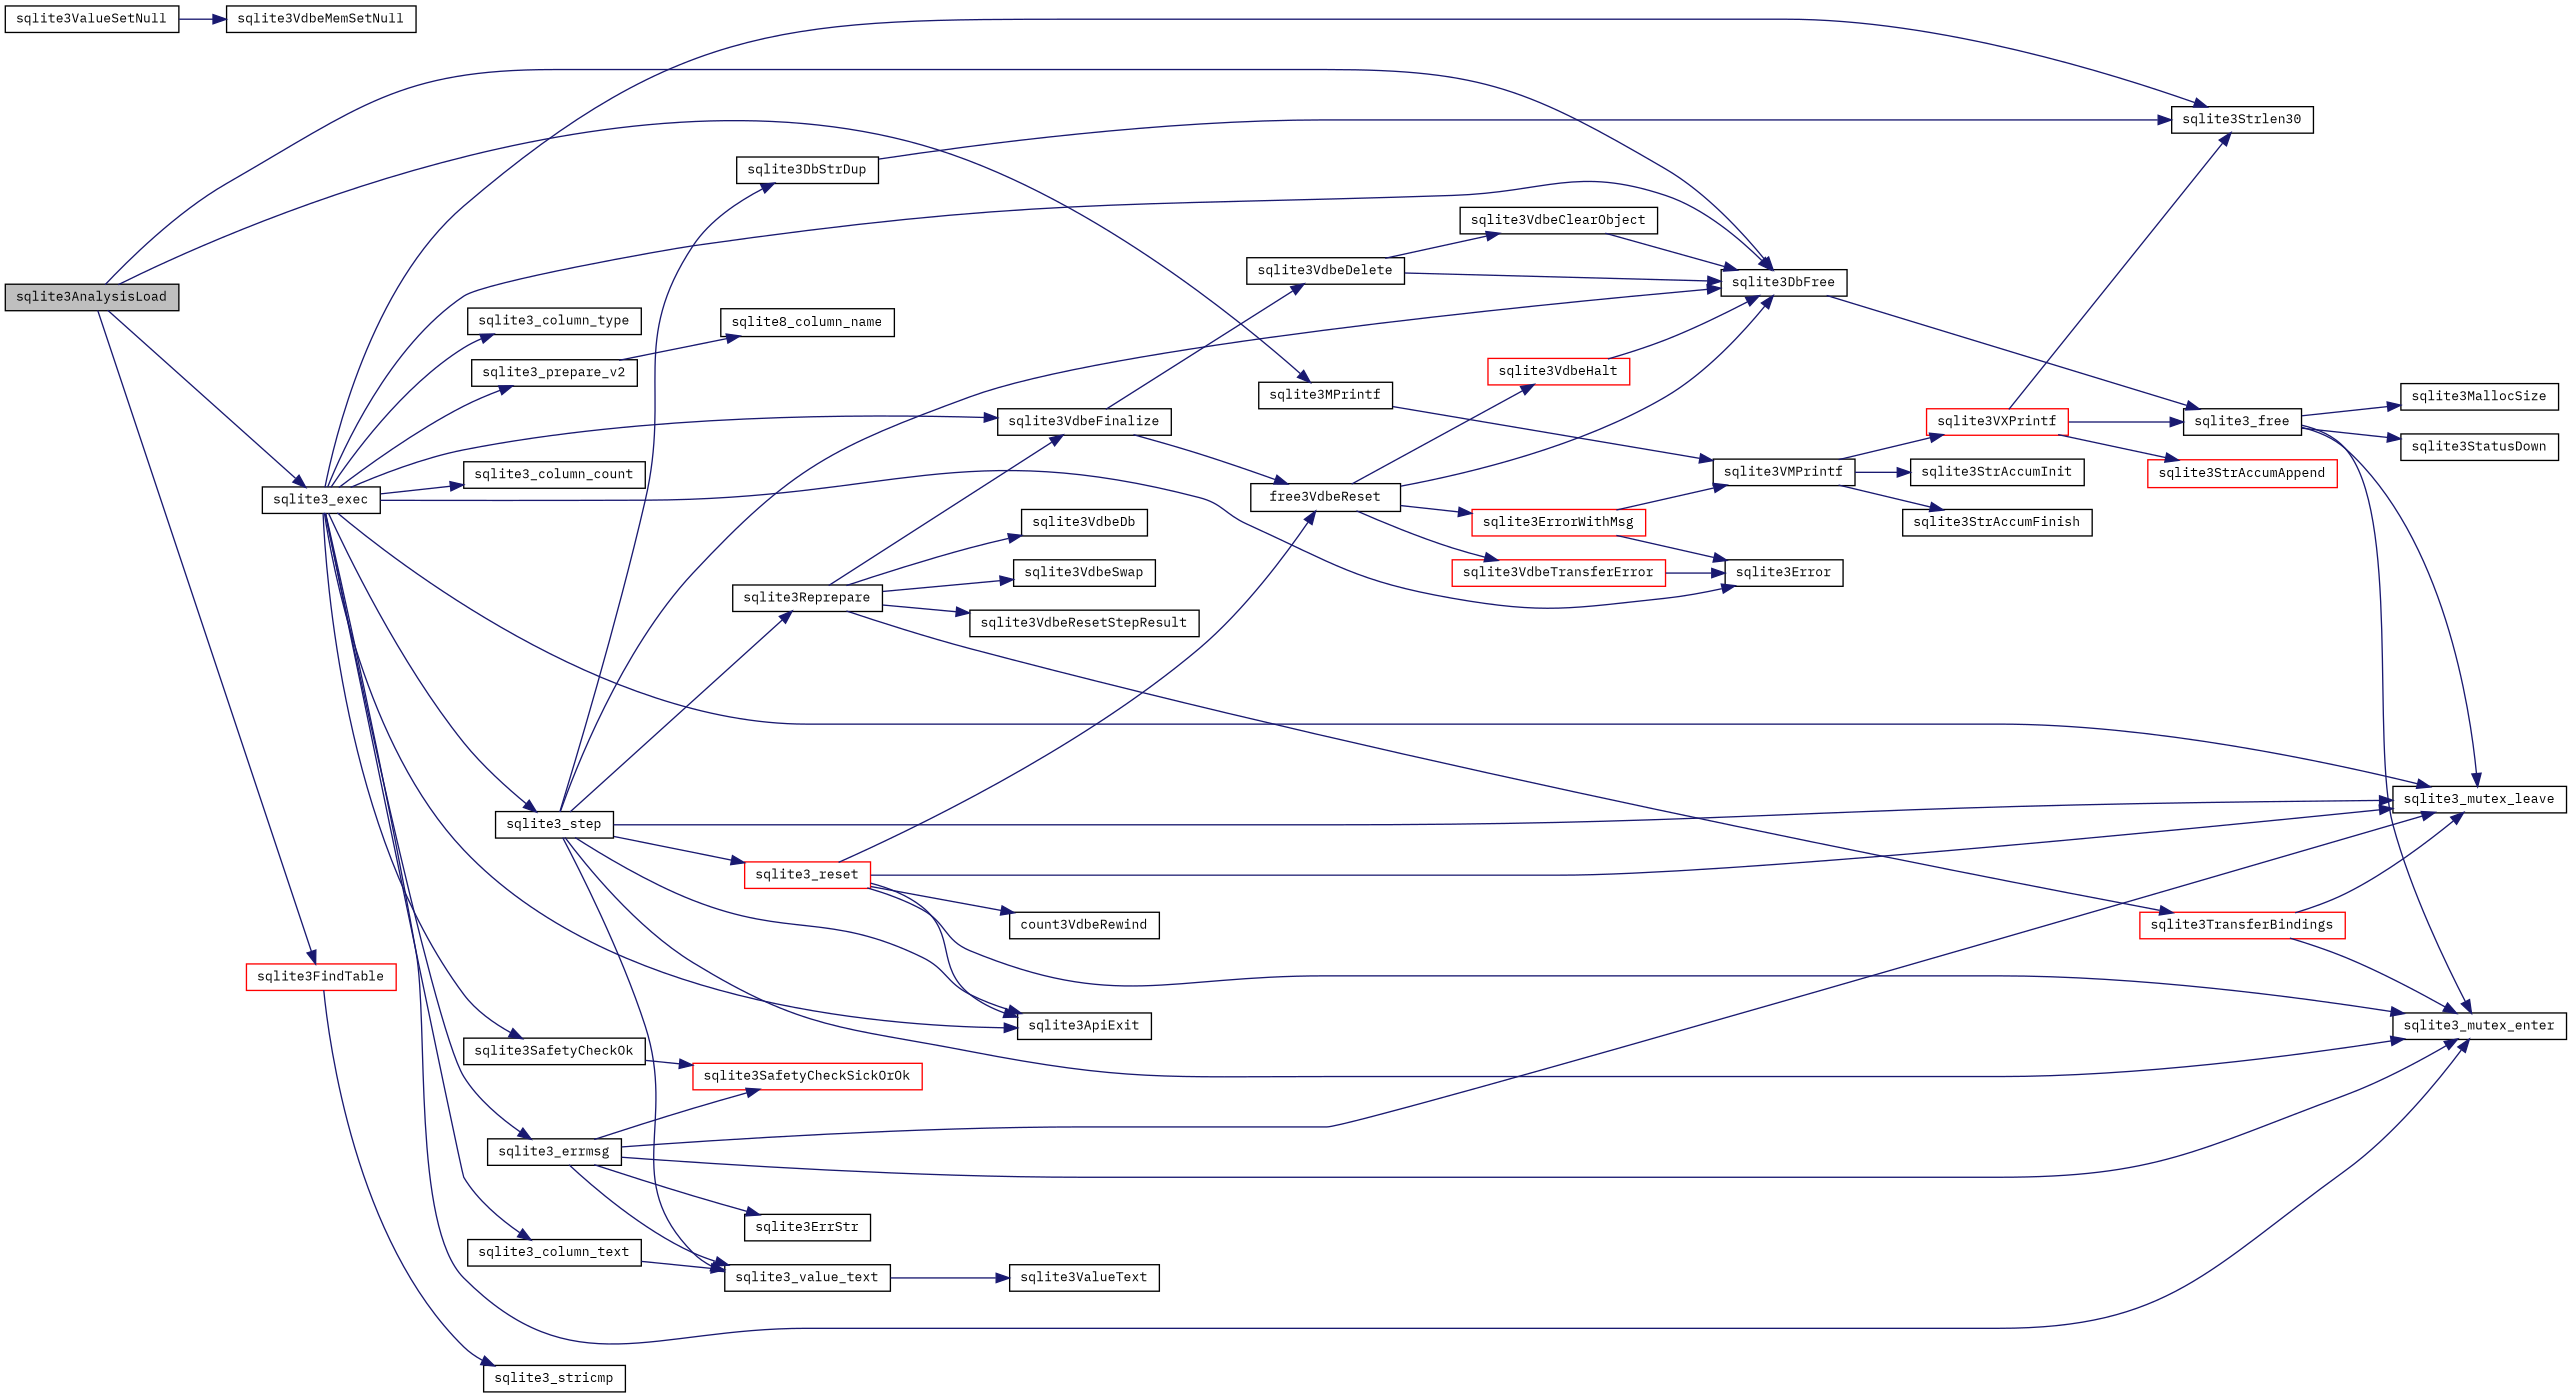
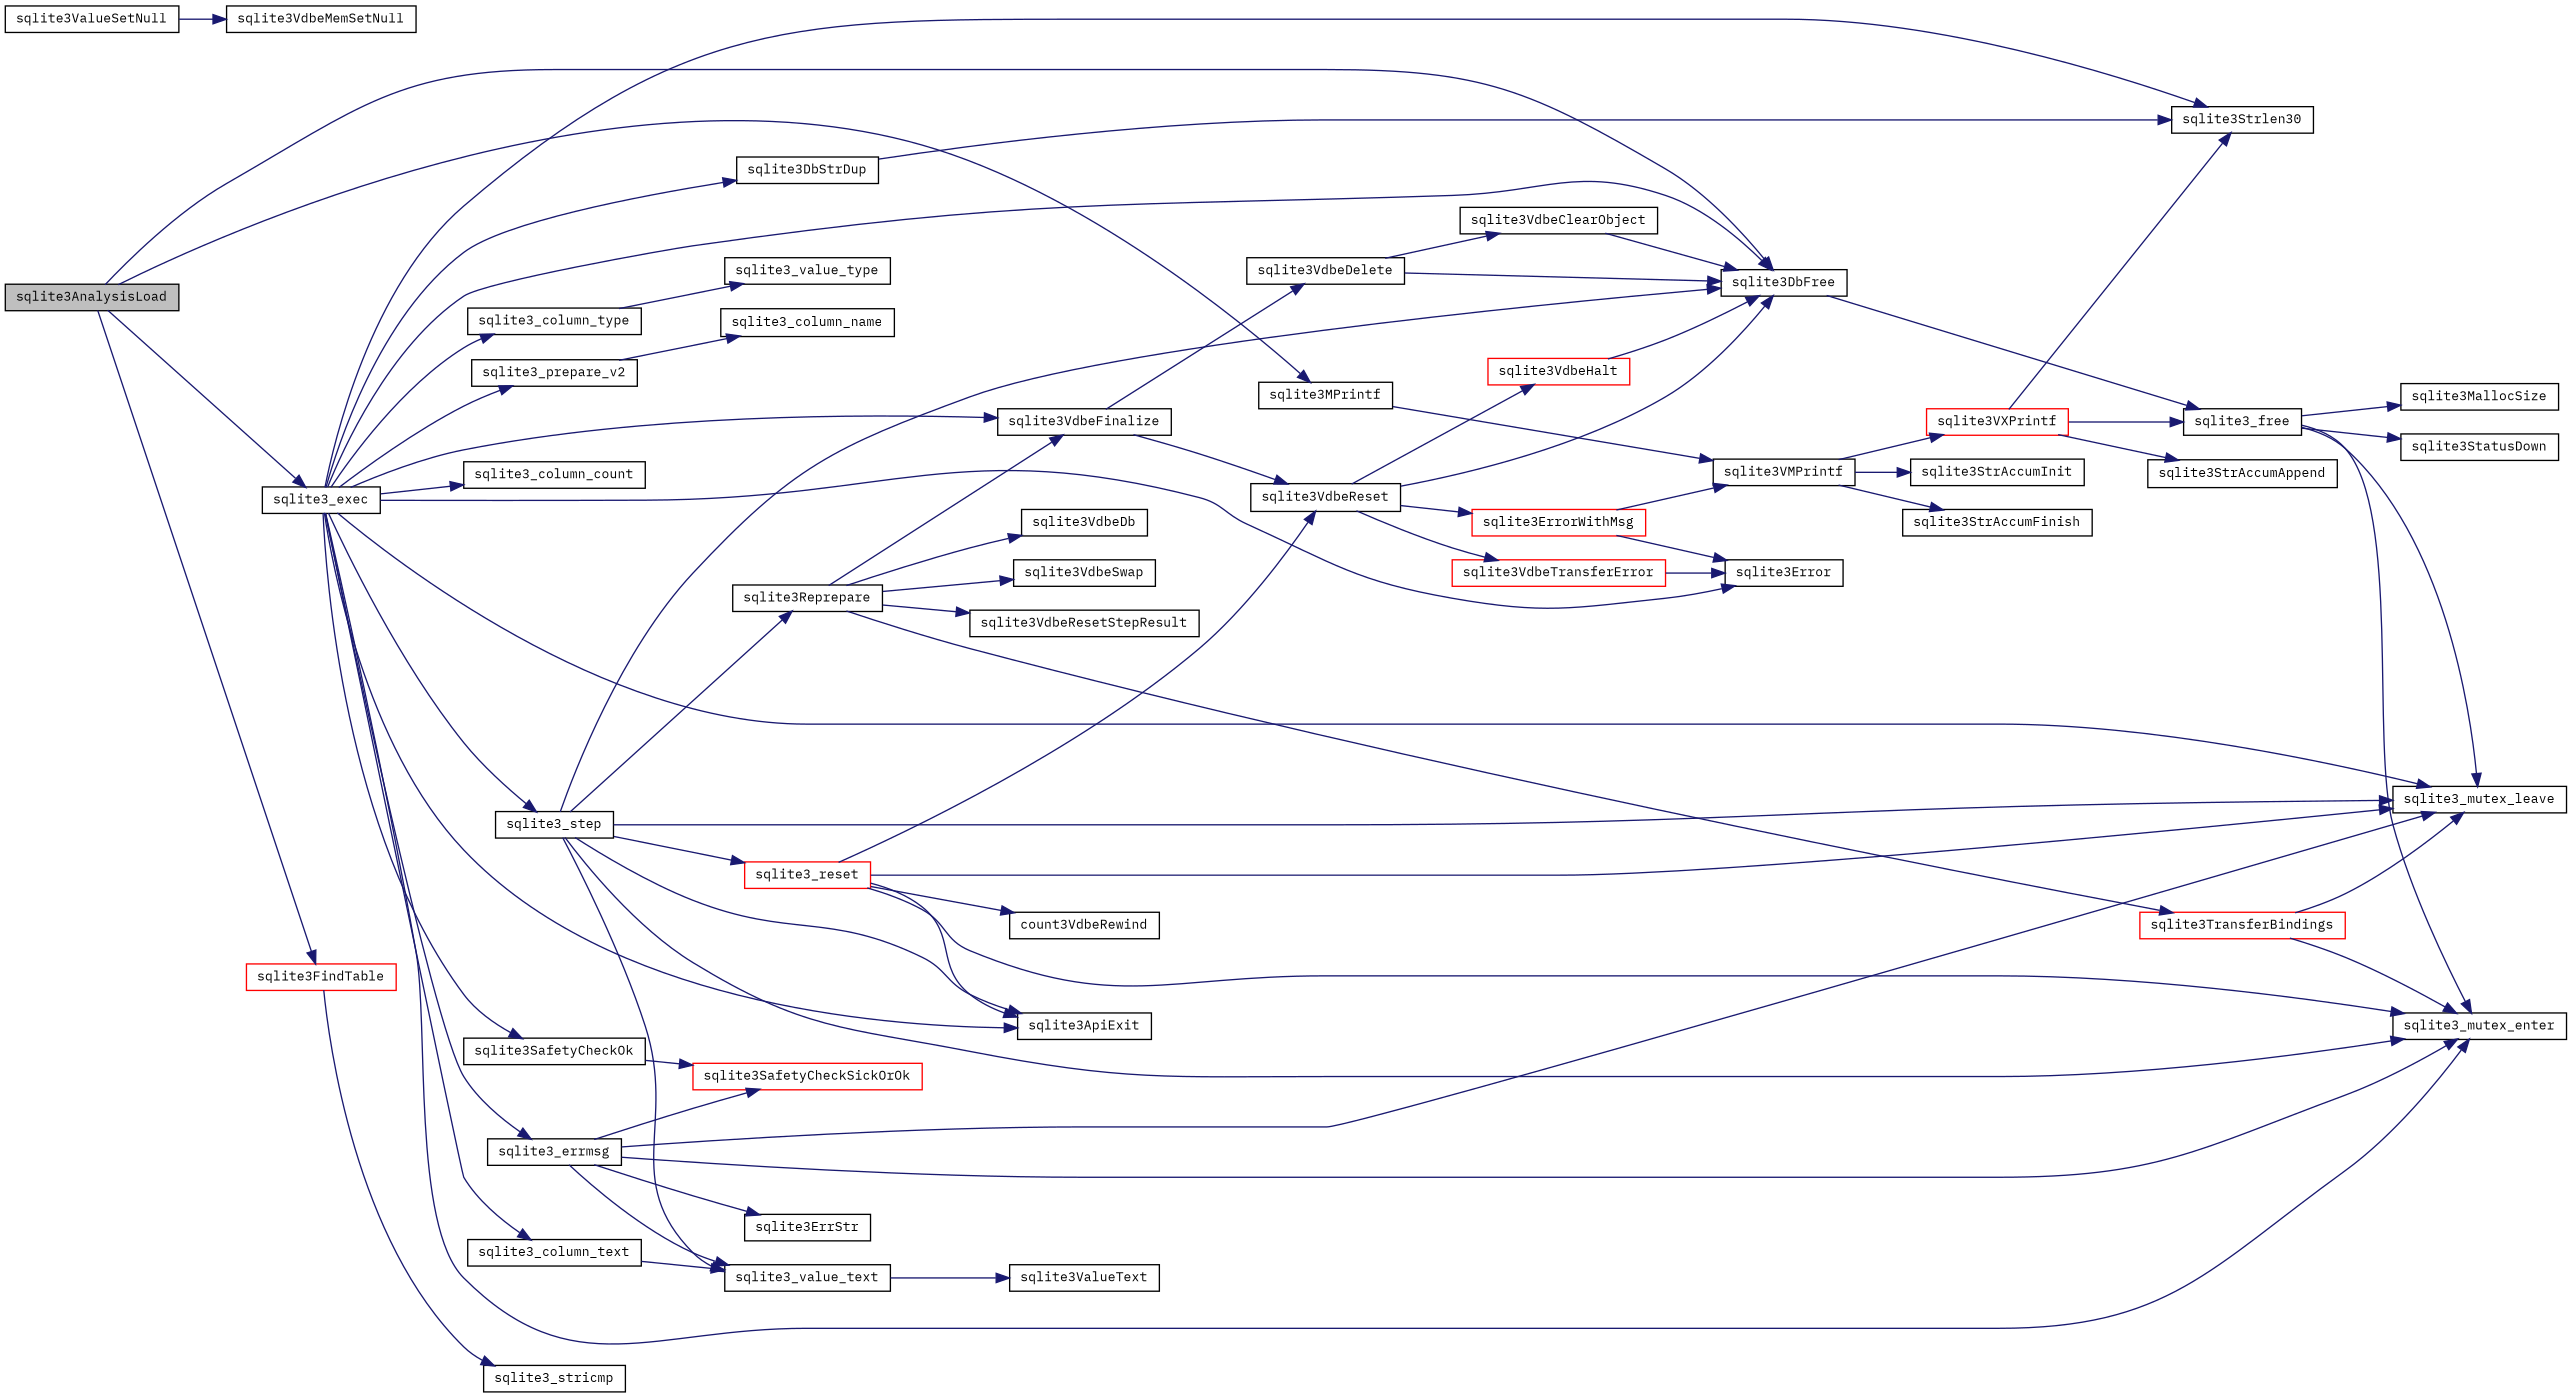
none -> (808, 271)
(808, 323) -> (808, 323)
(2243, 474) -> (2243, 474)
(648, 485) -> (461, 255)
(1326, 498) -> (1326, 498)
